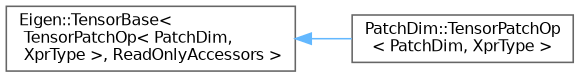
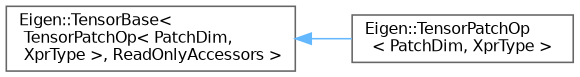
(463, 39) -> (463, 39)
